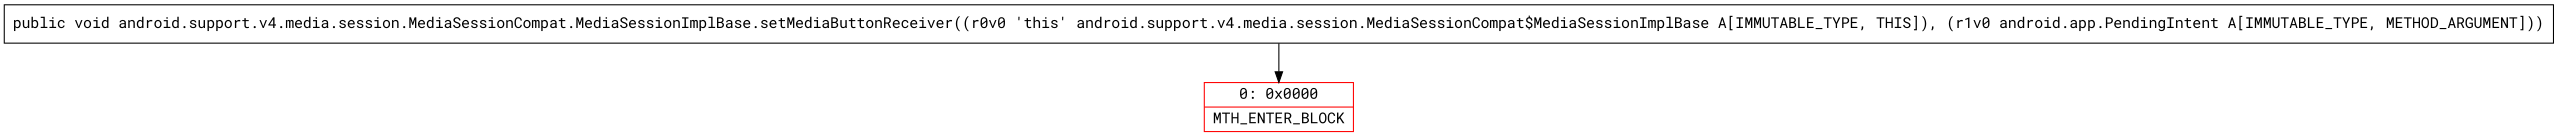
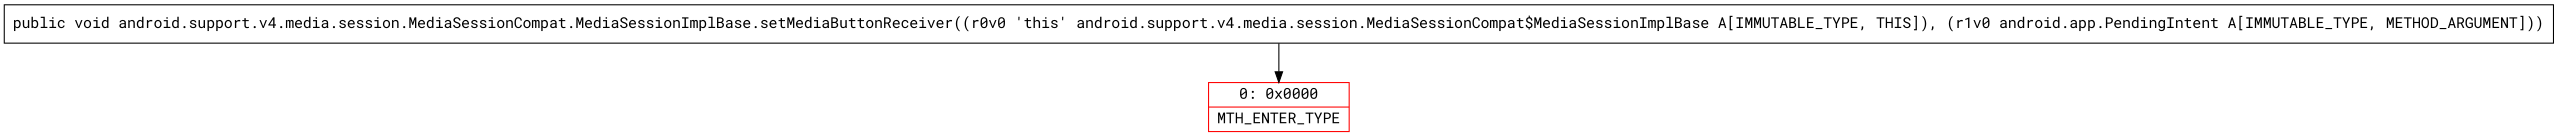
(1279, 119) -> (1279, 119)
